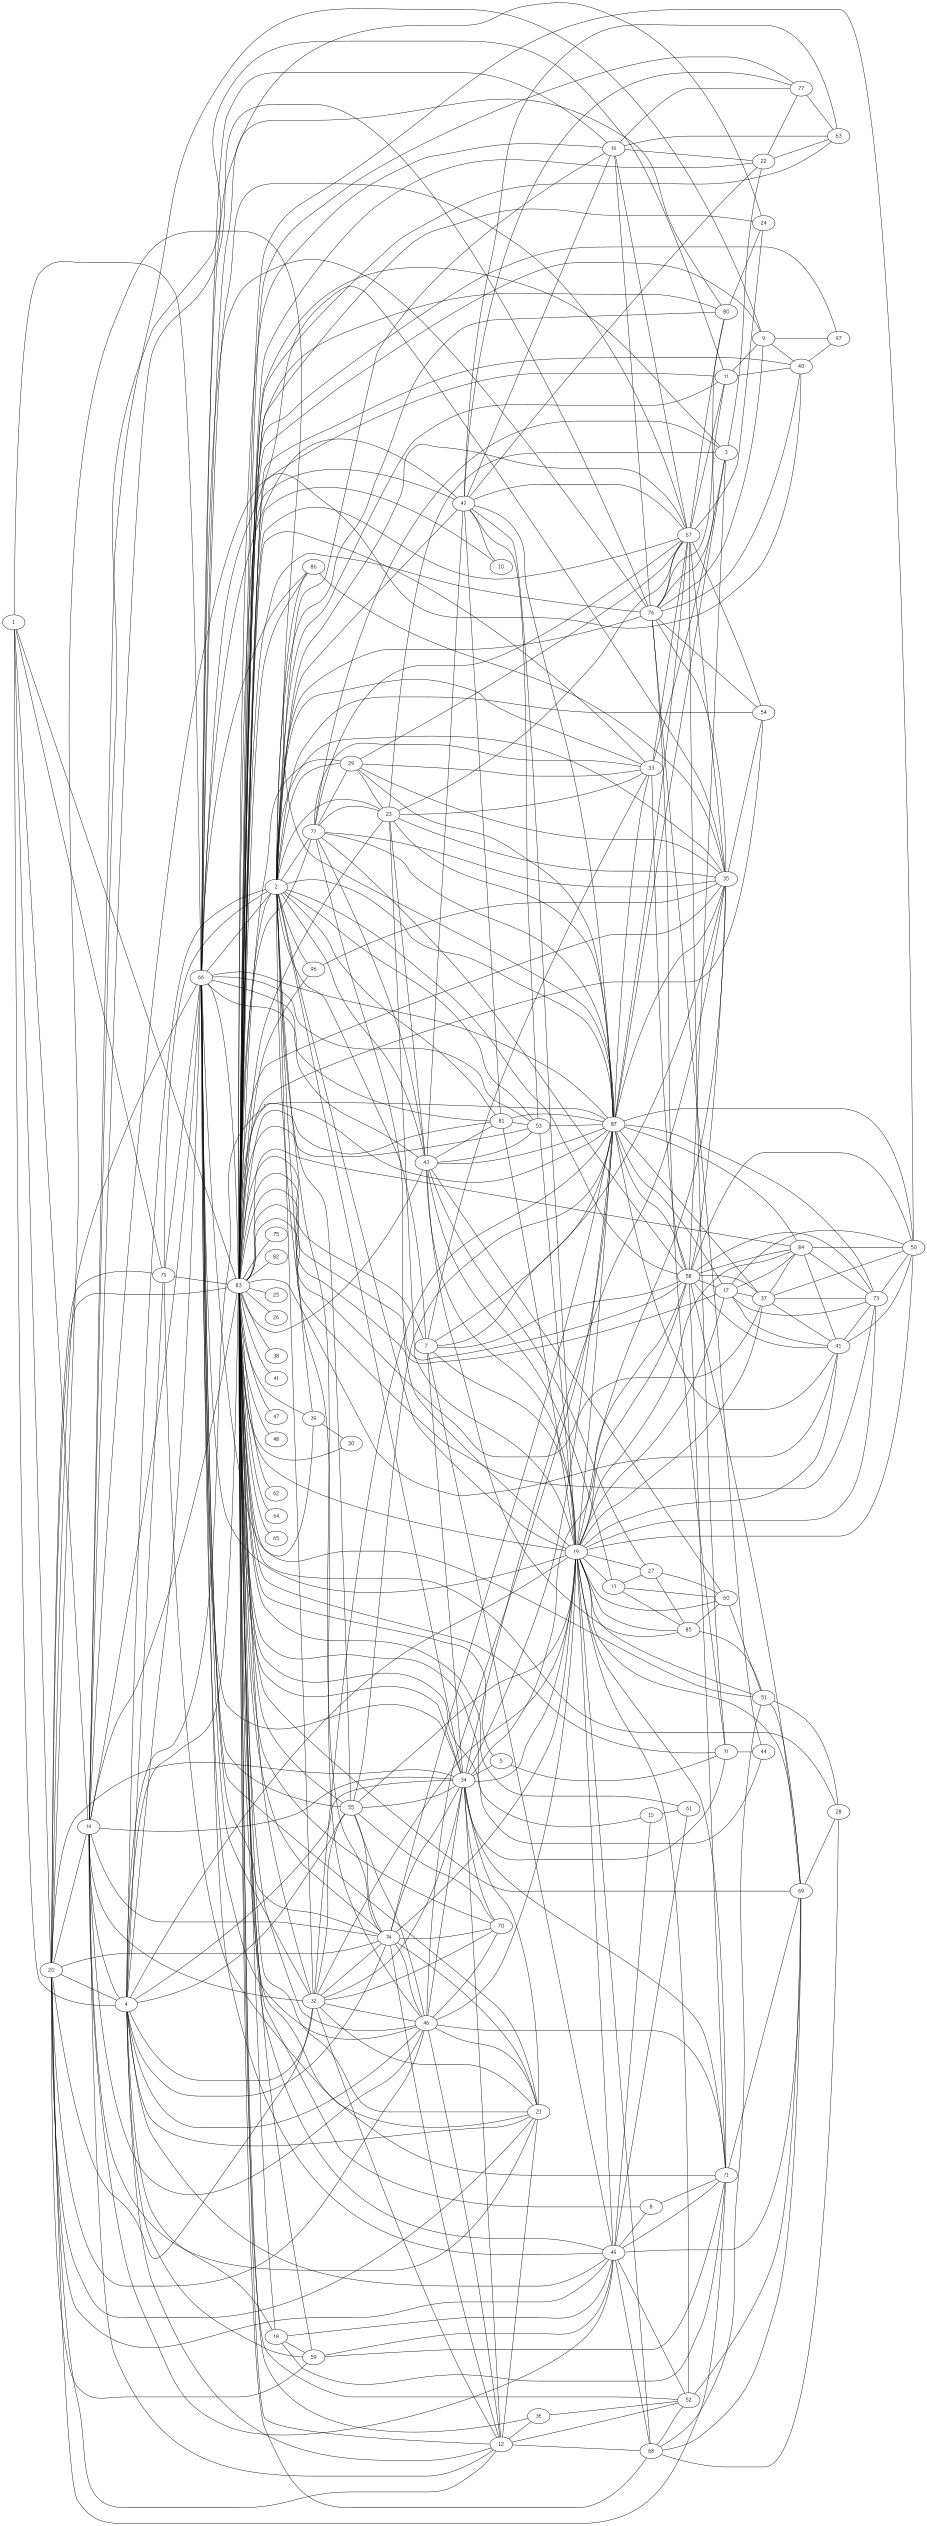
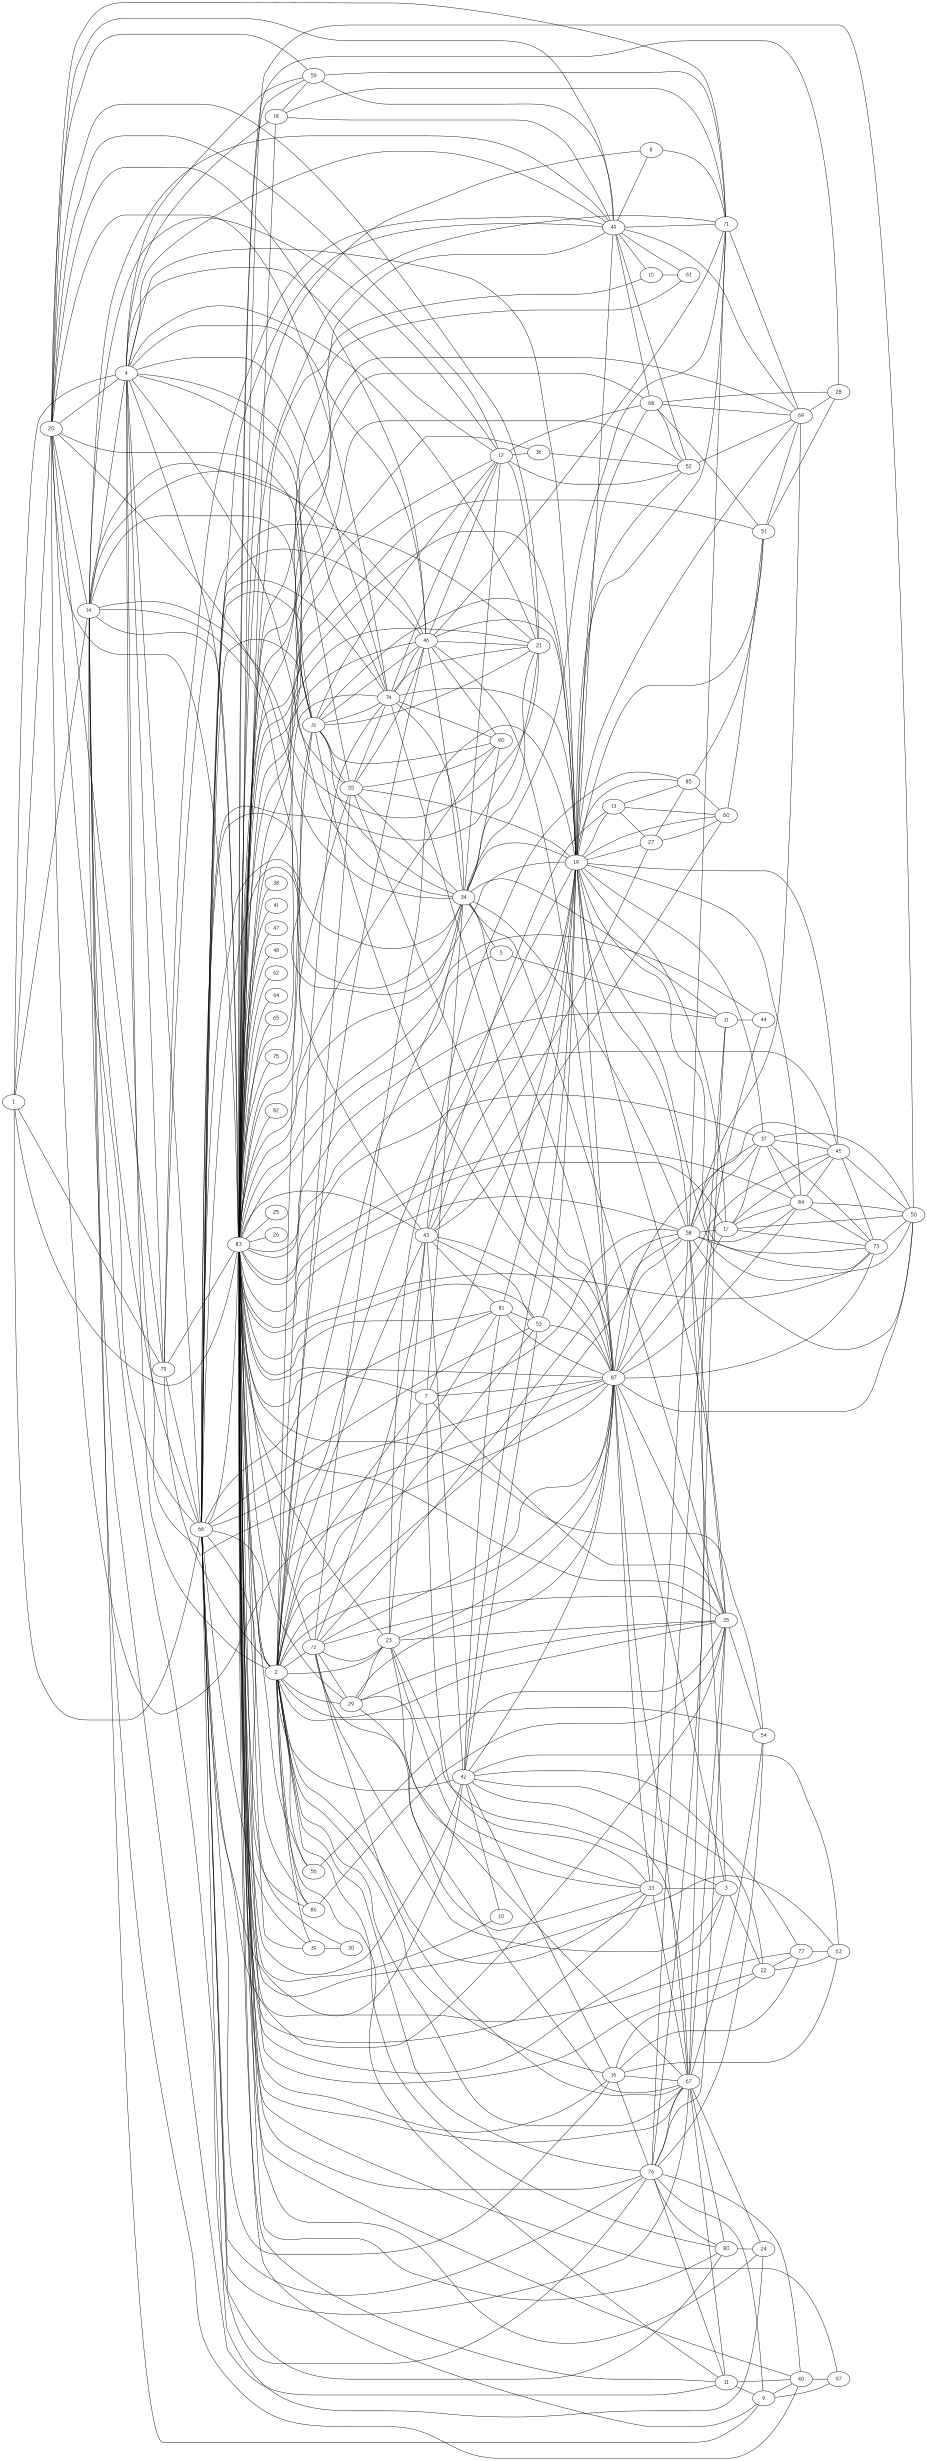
(314, 969) -> (314, 1872)
(523, 1799) -> (196, 649)
(501, 1926) -> (501, 741)
